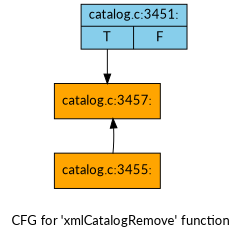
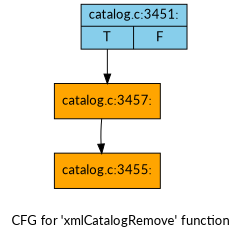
(114, 141) -> (101, 131)
